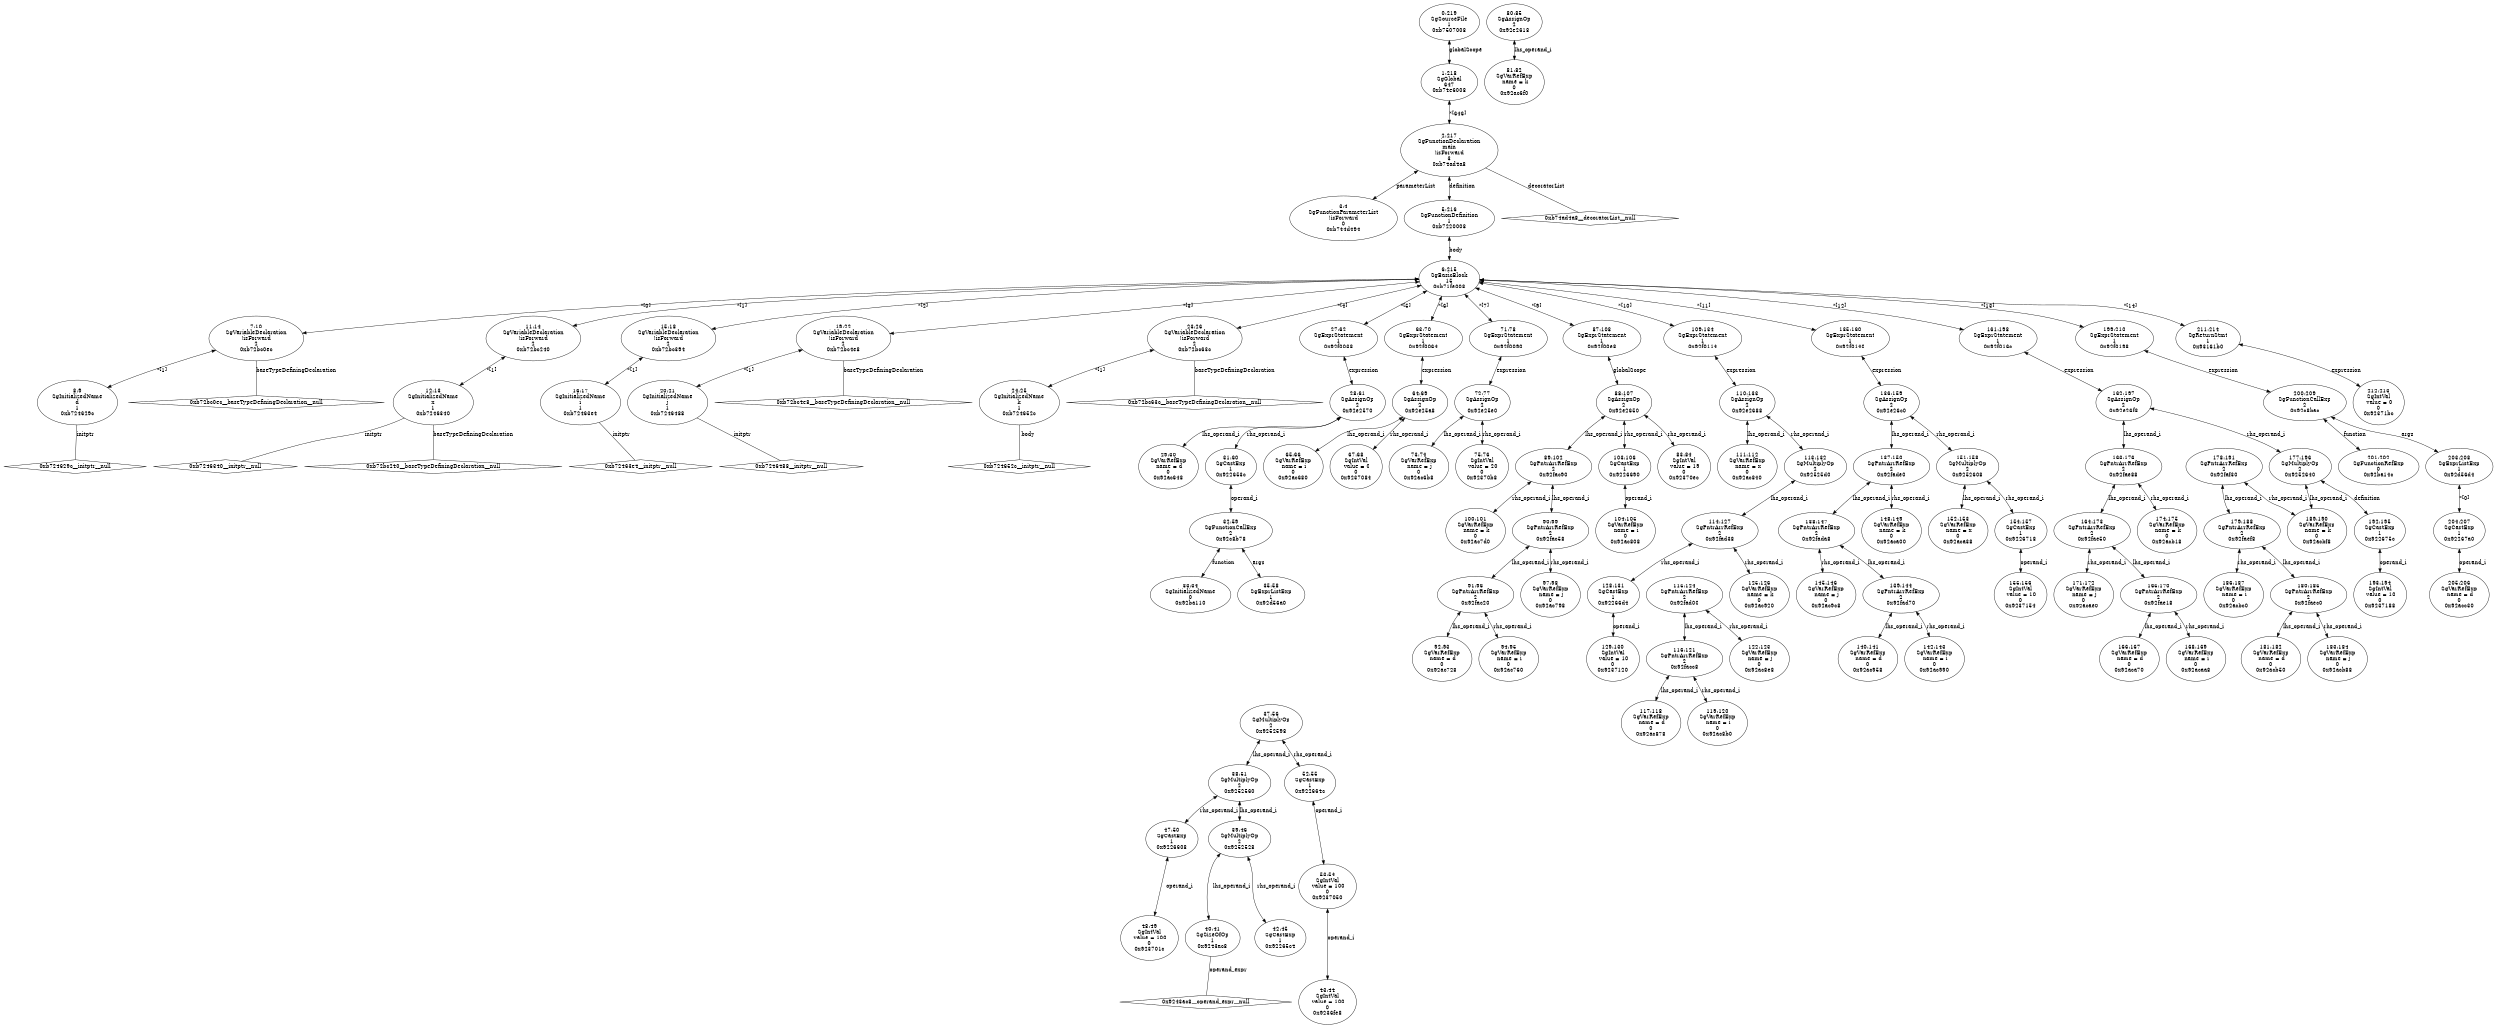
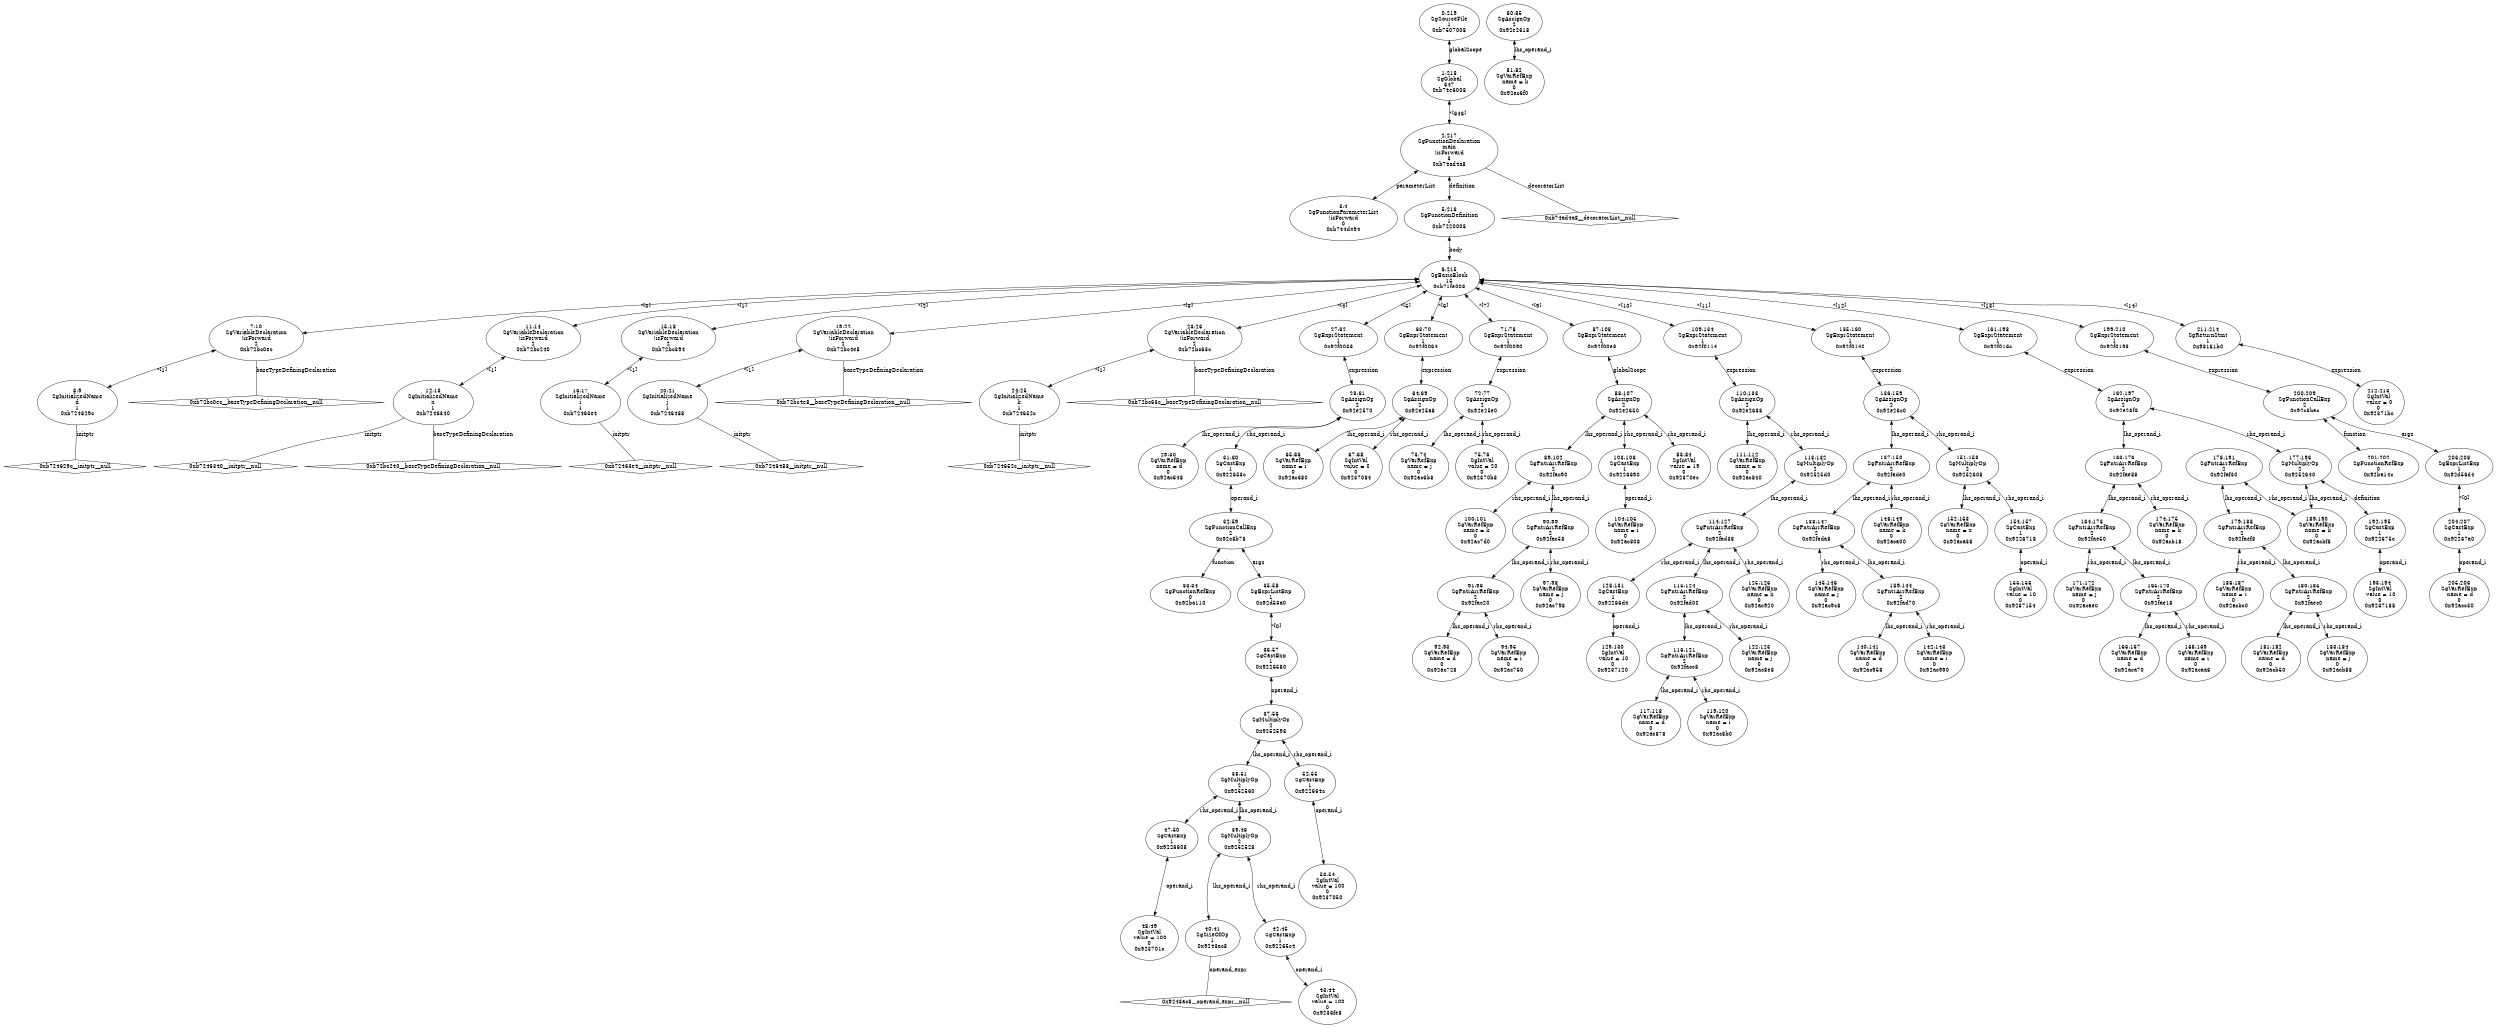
(1028, 435) -> (1028, 435)
none -> (1702, 563)
(1191, 595) -> (1191, 595)
none -> (1271, 659)
(1328, 944) -> (1295, 972)
